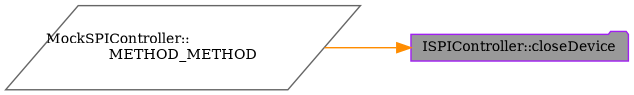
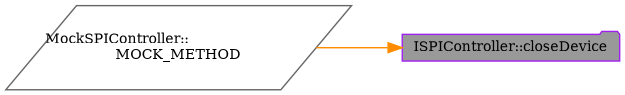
(183, 48) -> (179, 48)
